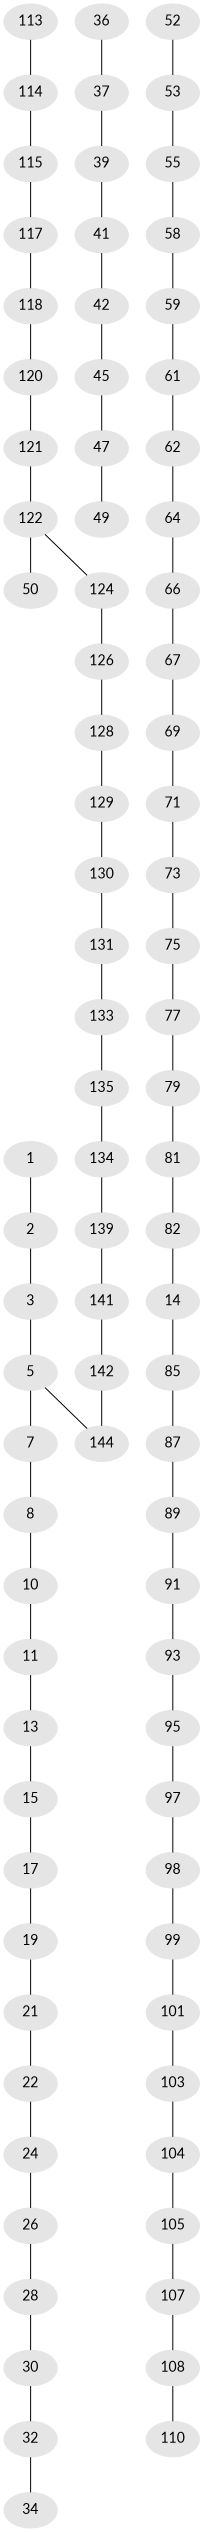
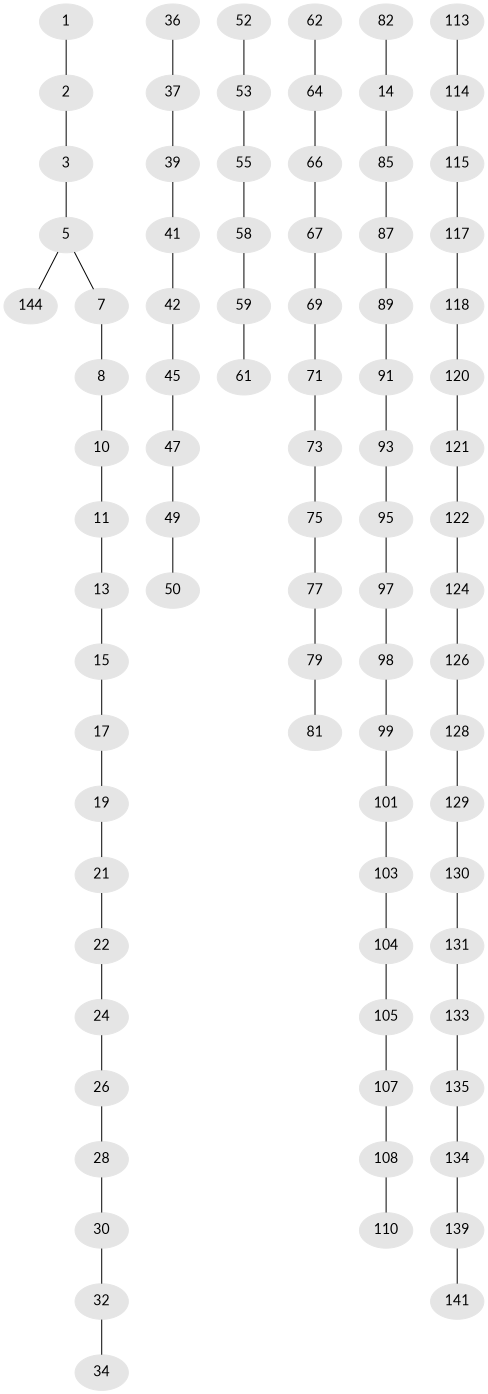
(173, 413) -> none
(31, 555) -> (173, 555)
(173, 1195) -> none
(102, 1373) -> none
